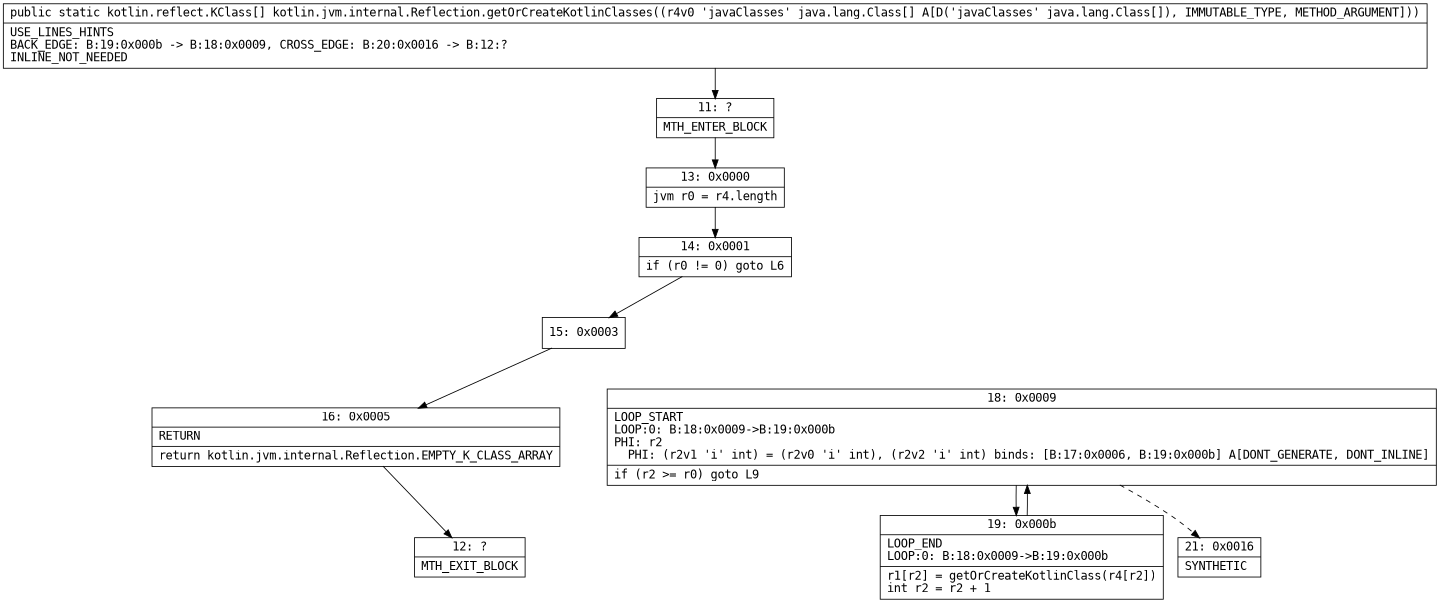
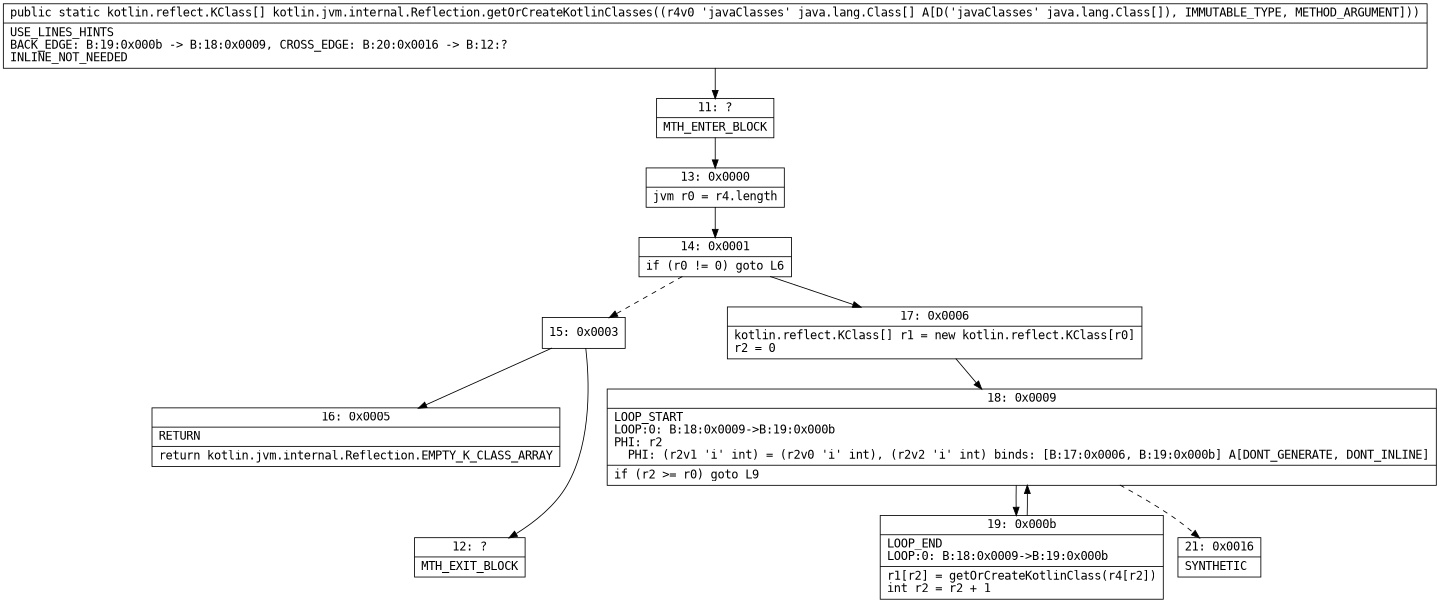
(649, 295) -> (649, 295)
none -> (935, 333)
(414, 499) -> (580, 453)
